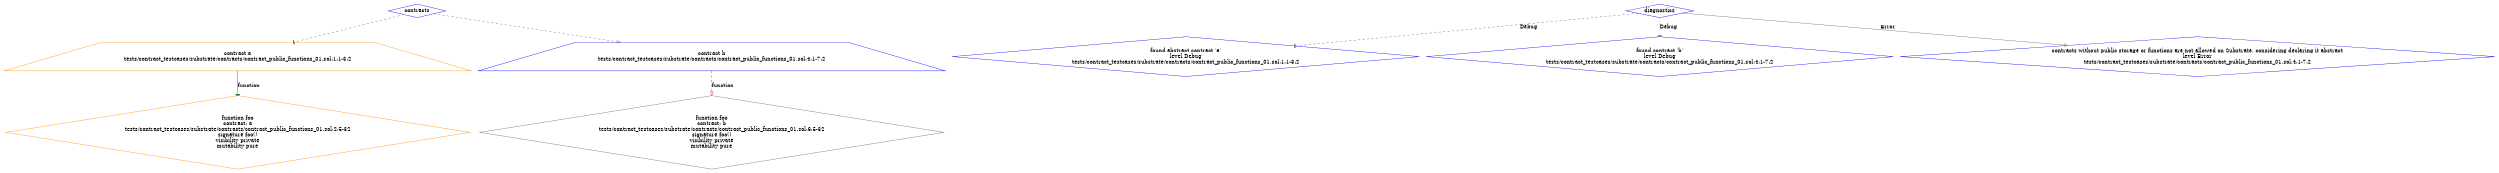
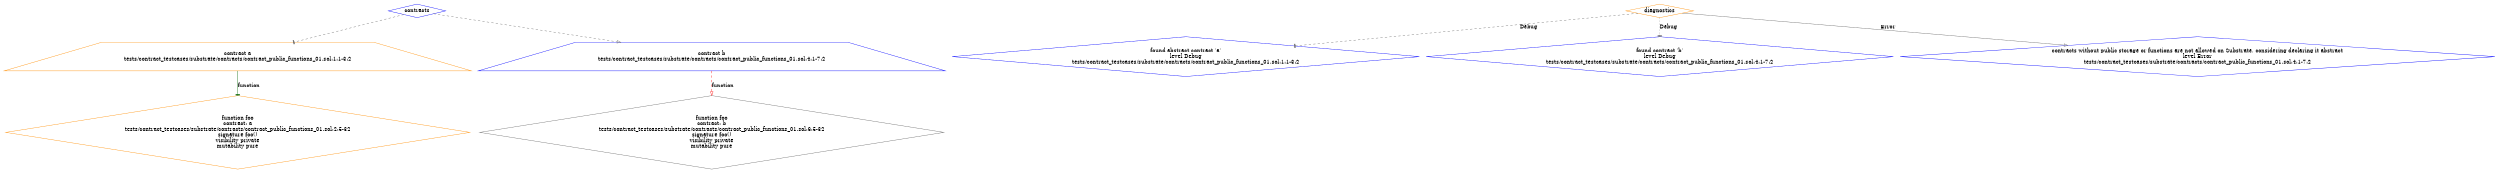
(1660, 11) -> (1660, 11)
